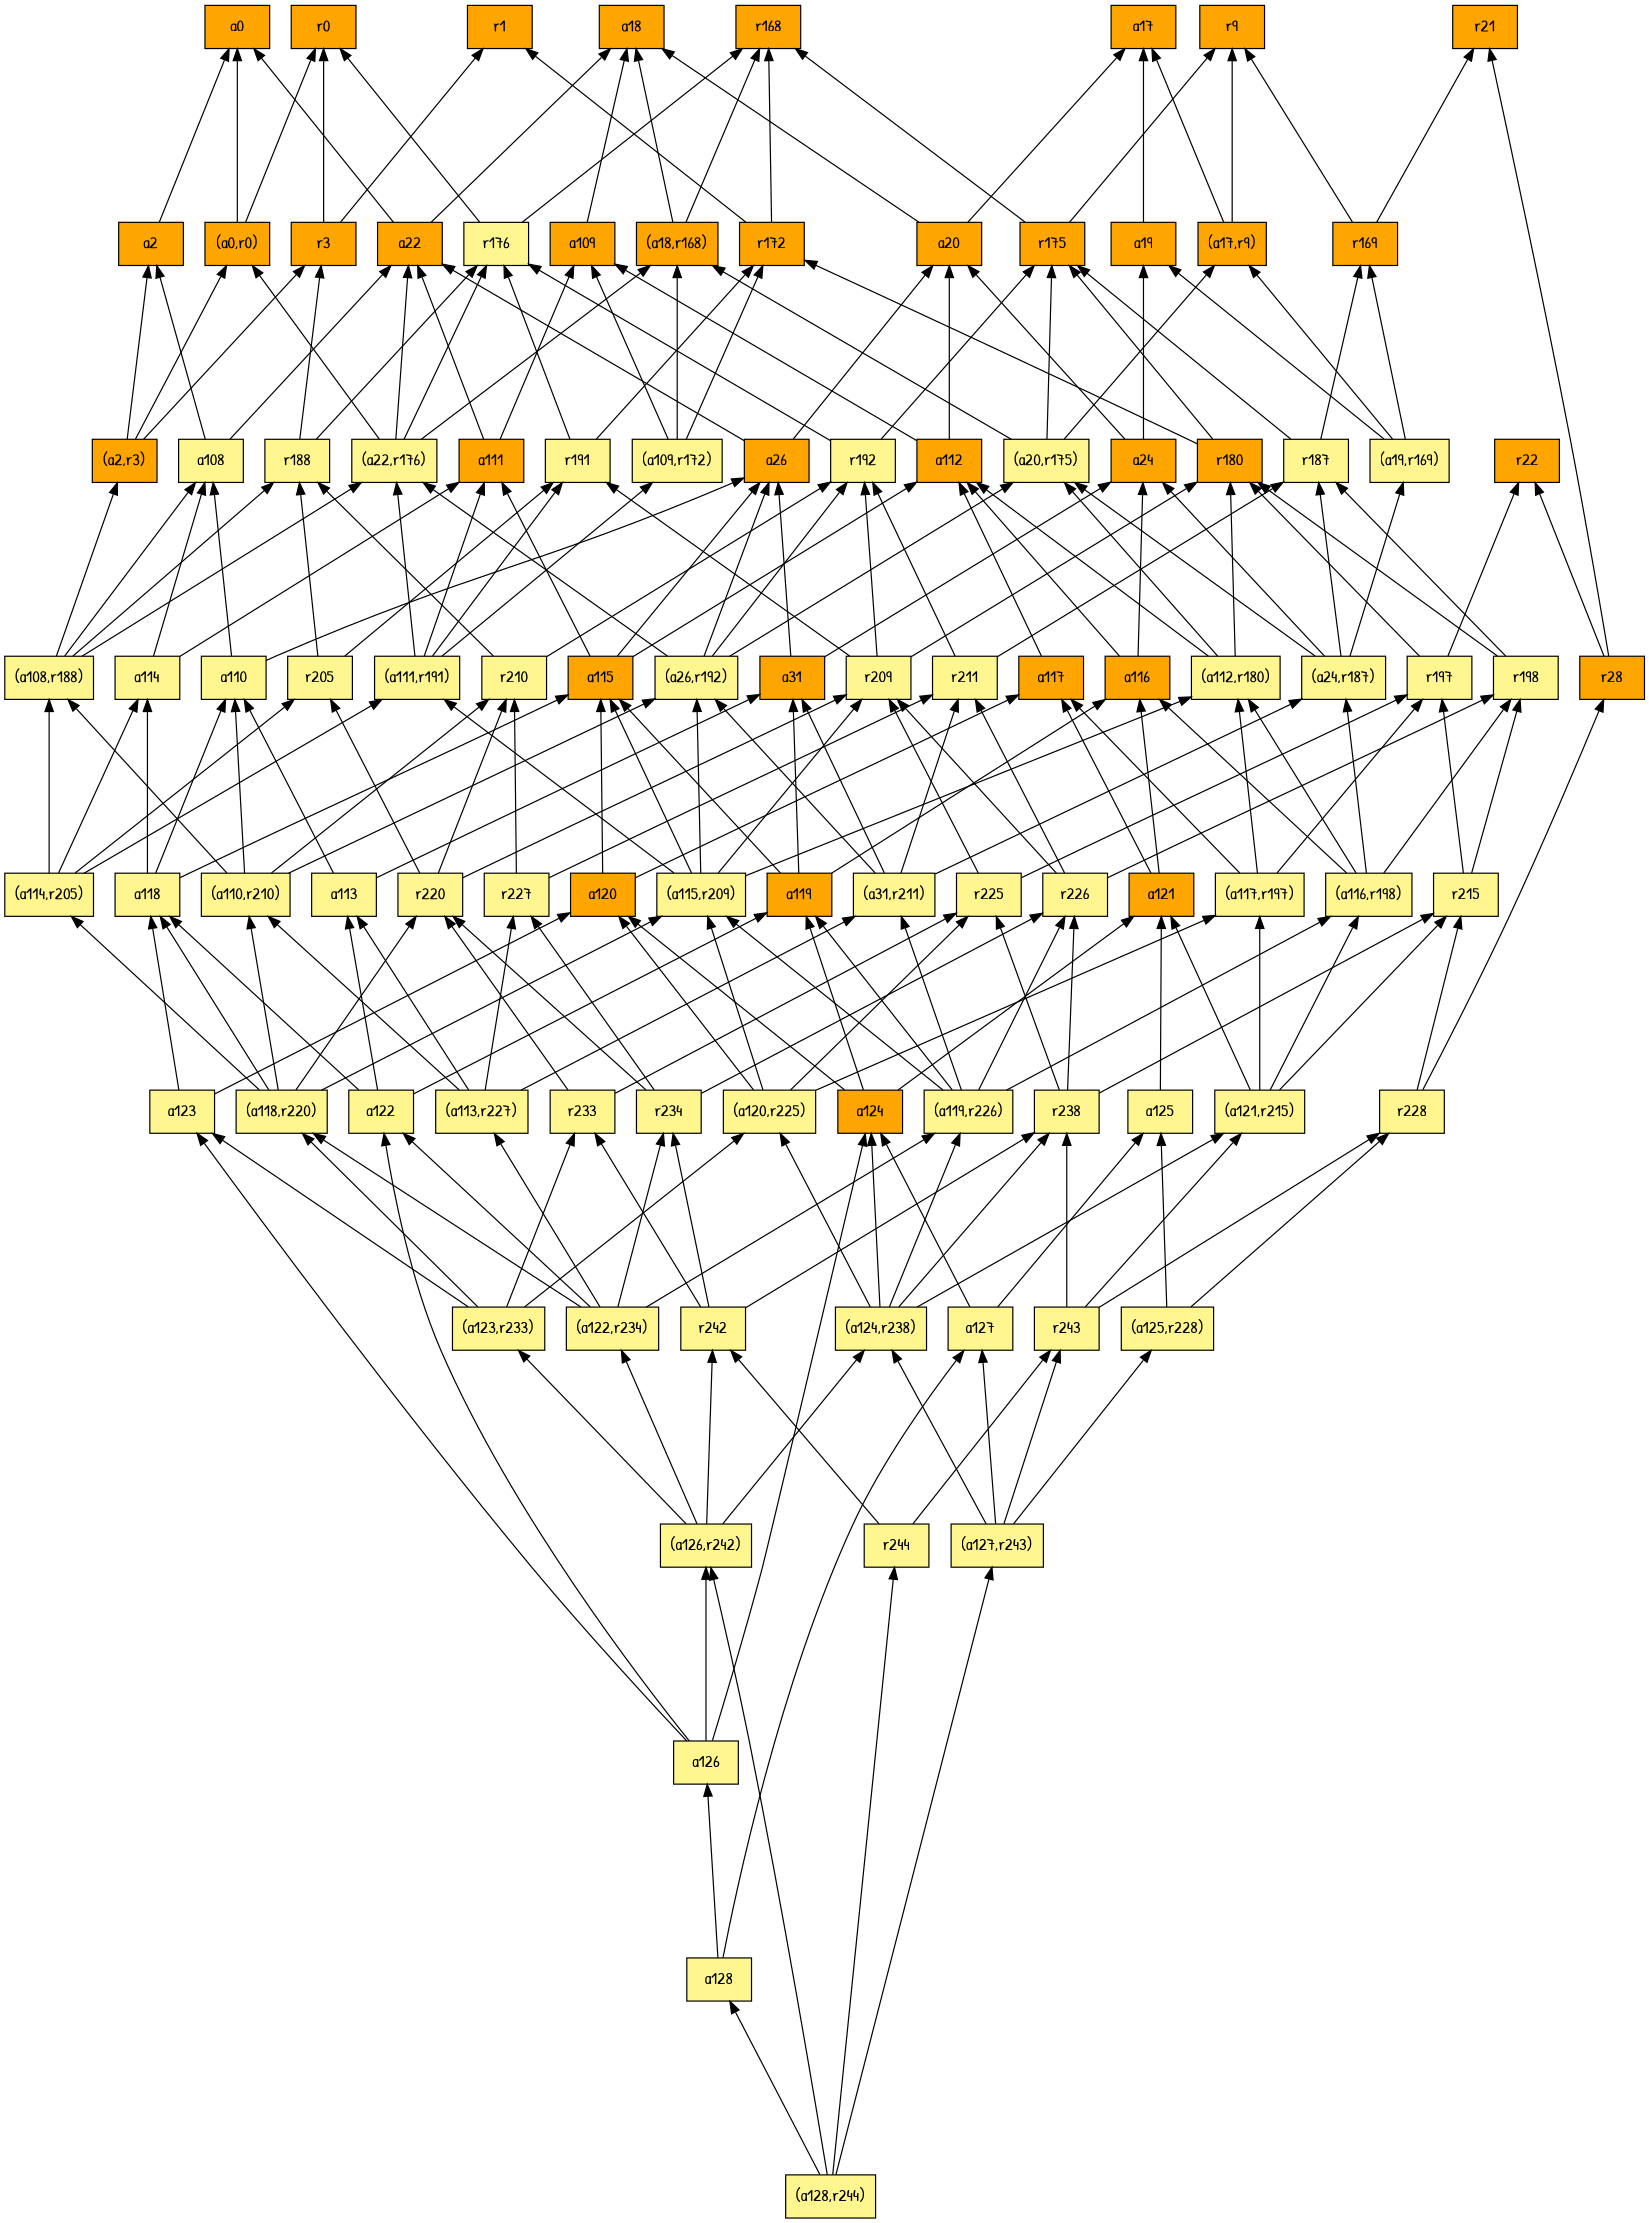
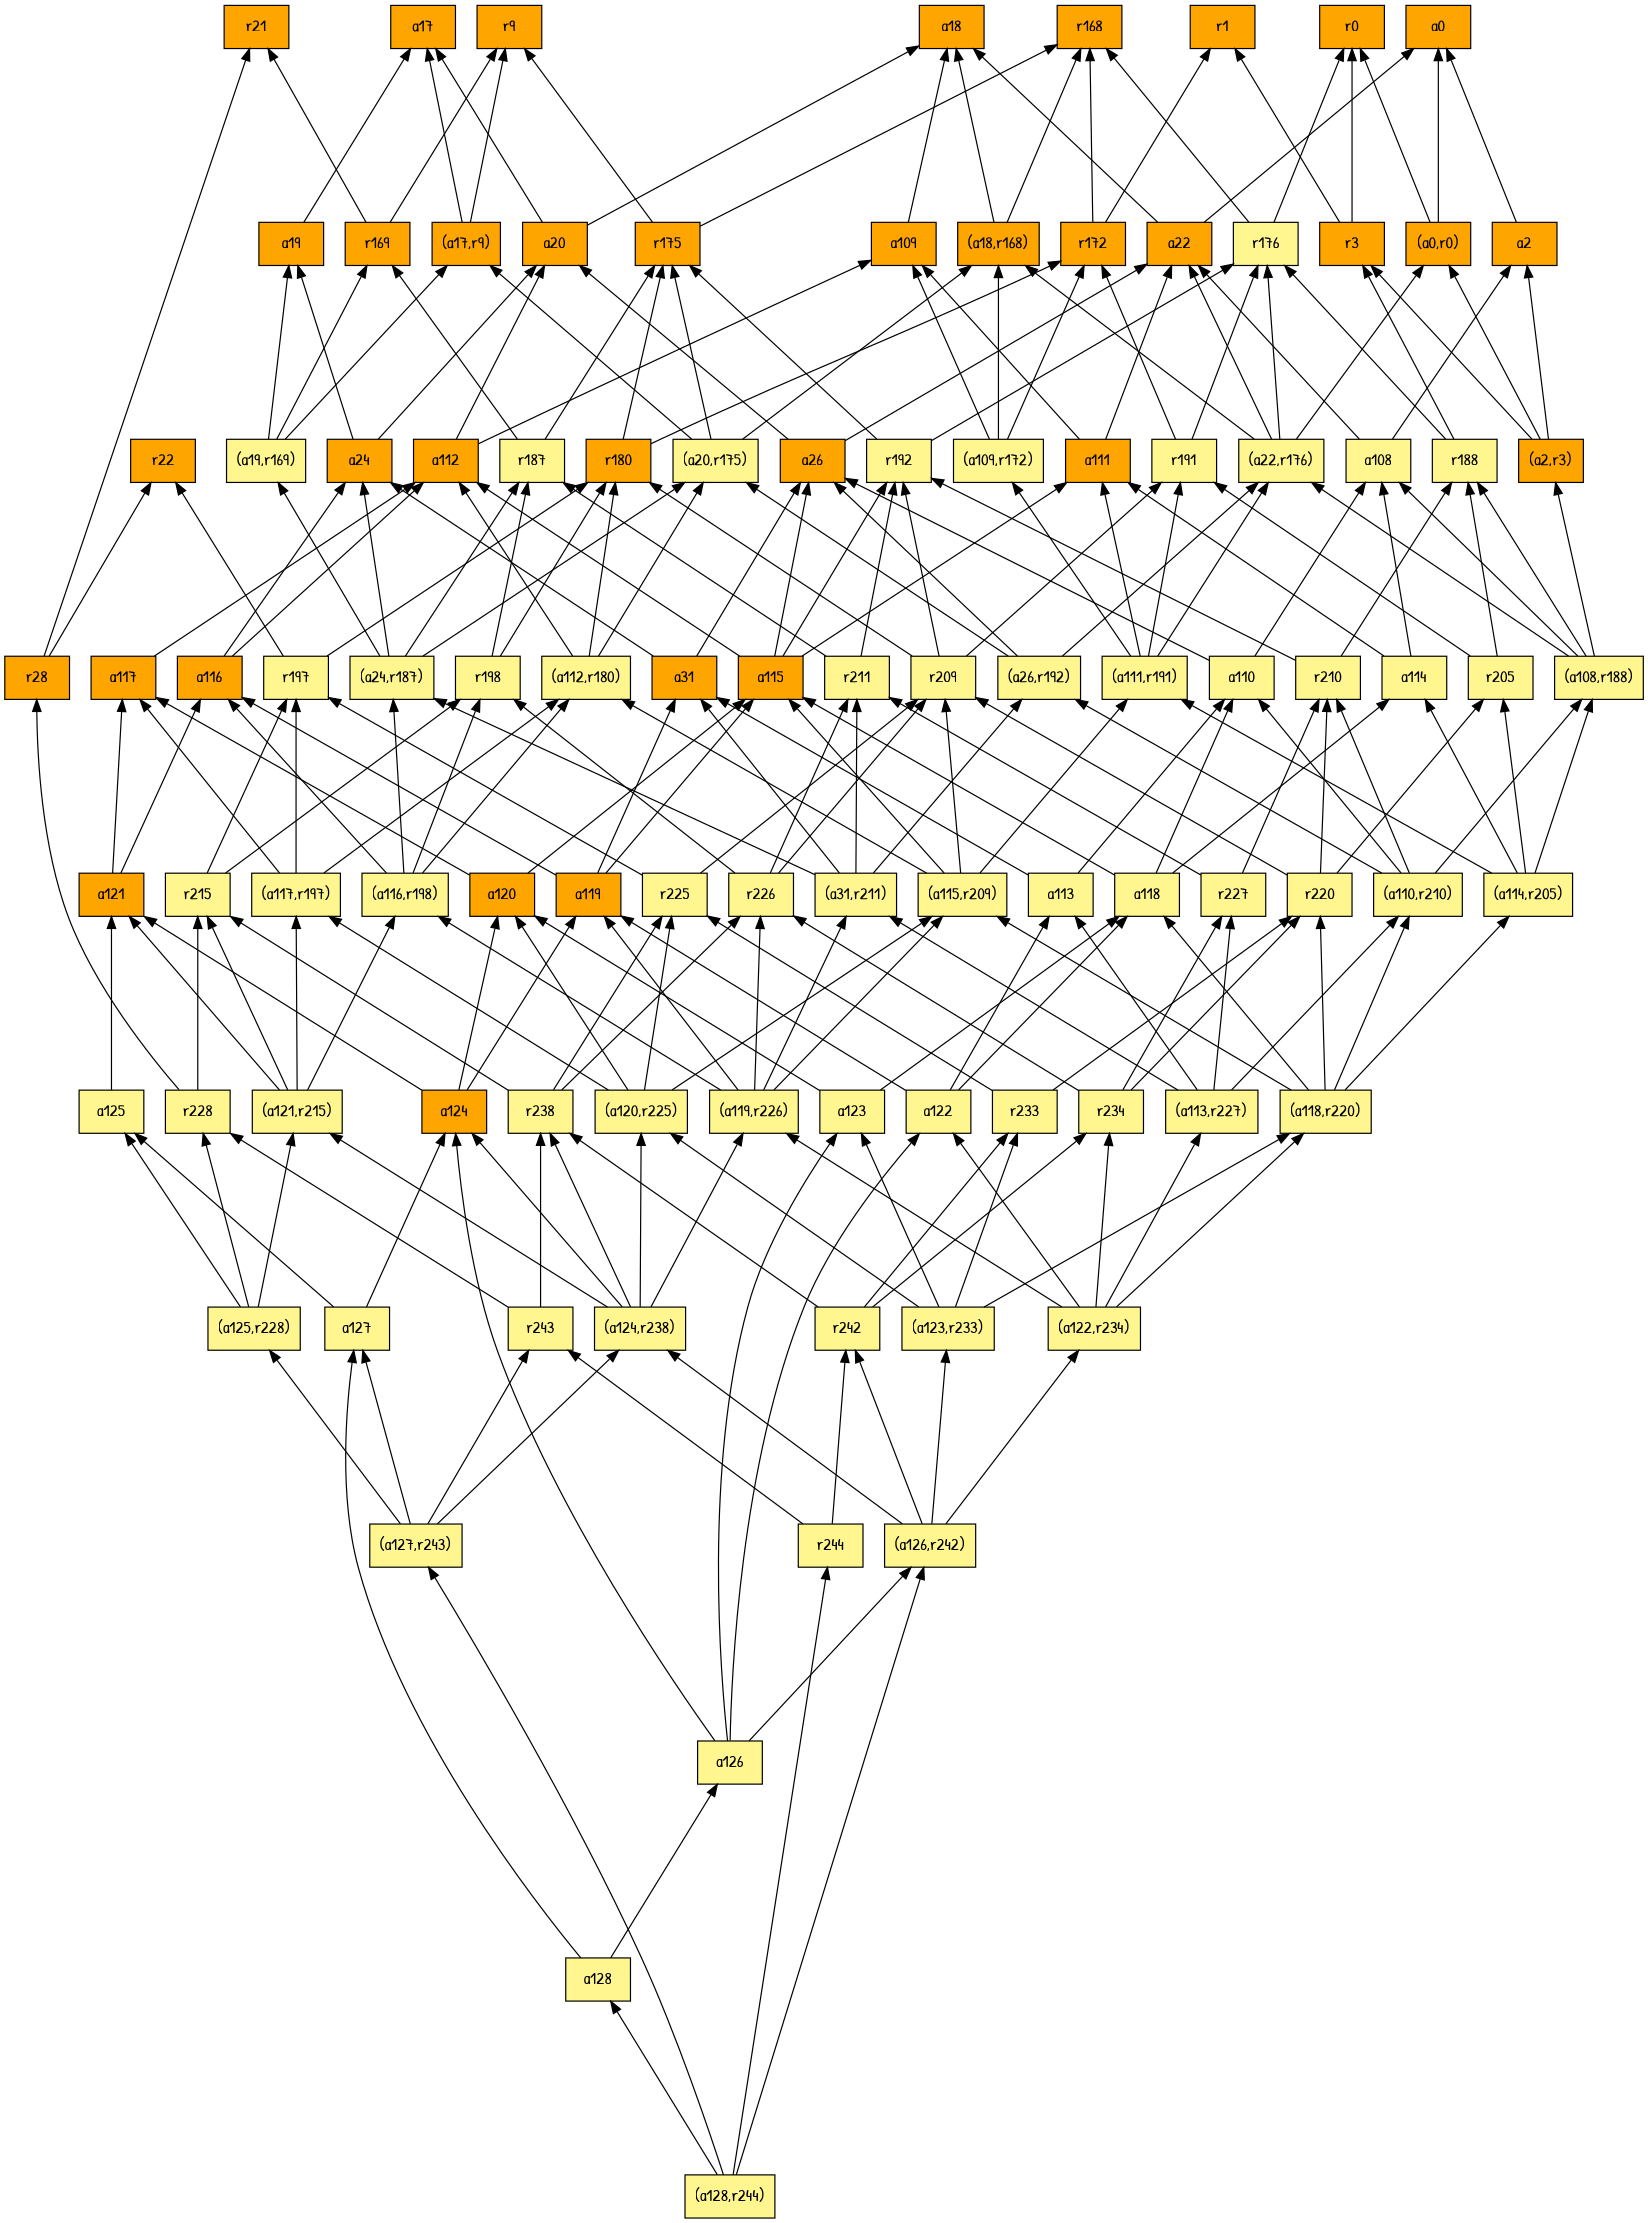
(770, 582) -> (832, 575)
(699, 796) -> none
(1155, 1229) -> (274, 1226)
